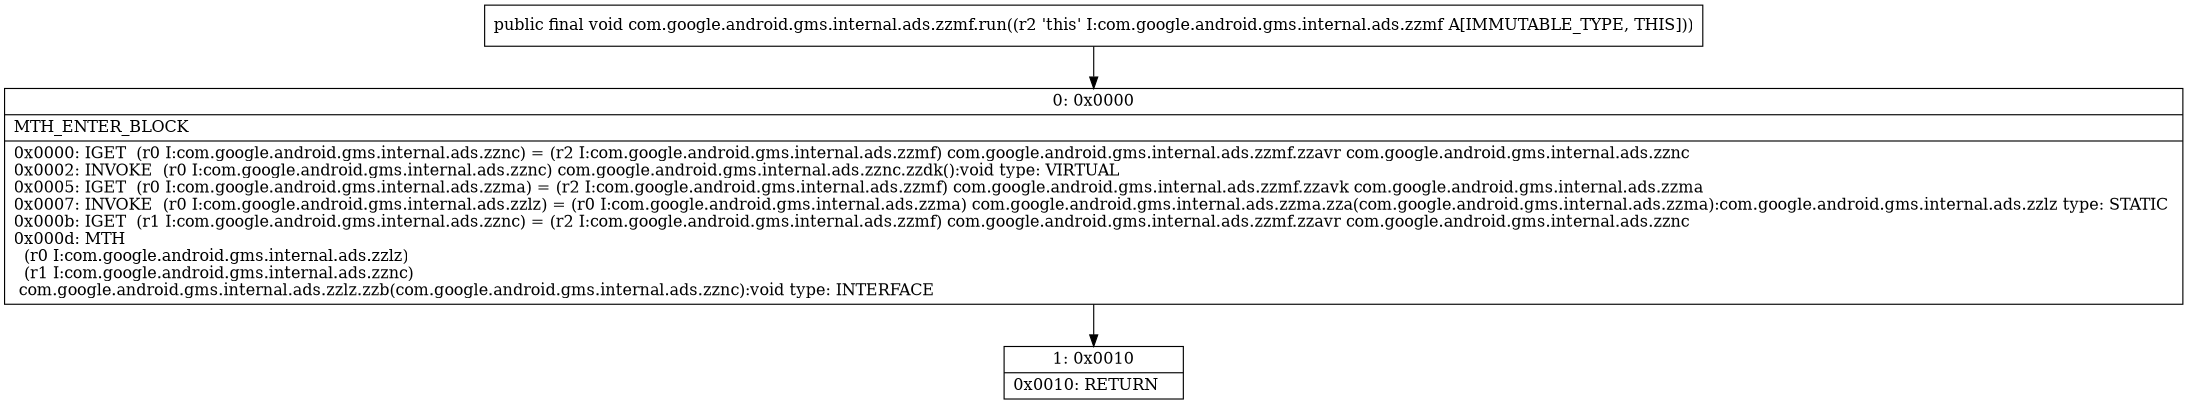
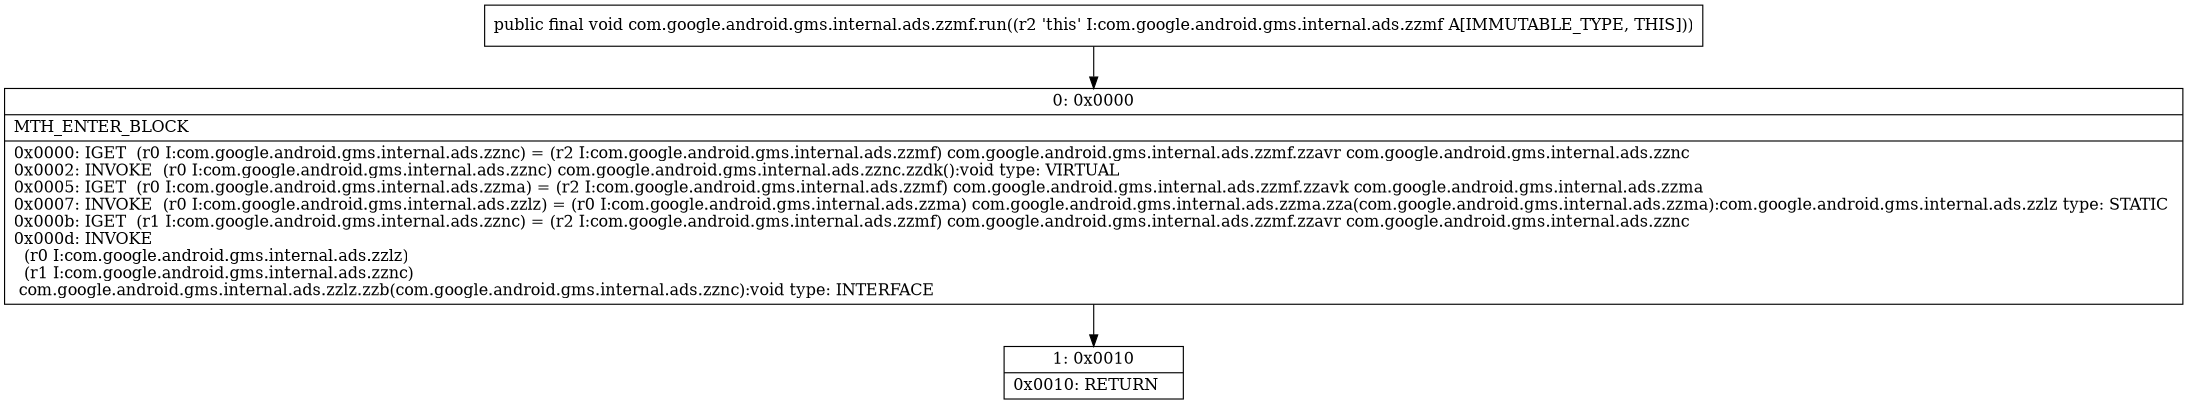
(75, 239) -> (88, 239)
